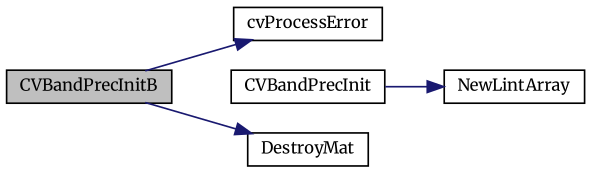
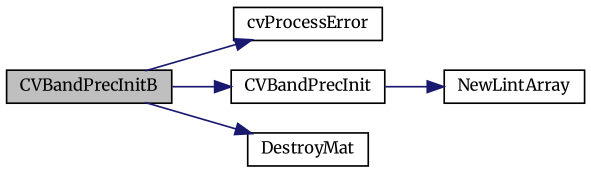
none -> (193, 87)
